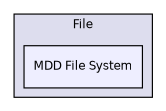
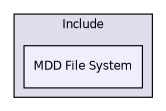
(83, 25) -> (83, 25)
